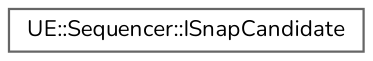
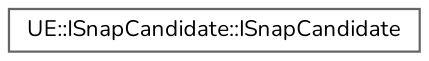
(186, 30) -> (214, 30)
